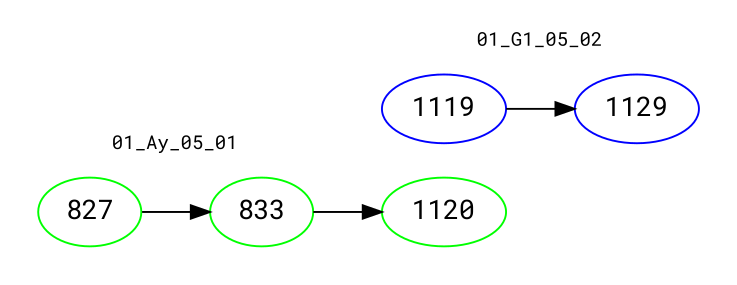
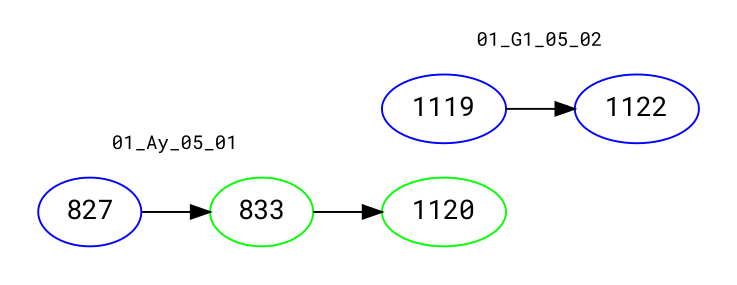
(637, 109) -> (637, 109)
(90, 212) -> (90, 212)
